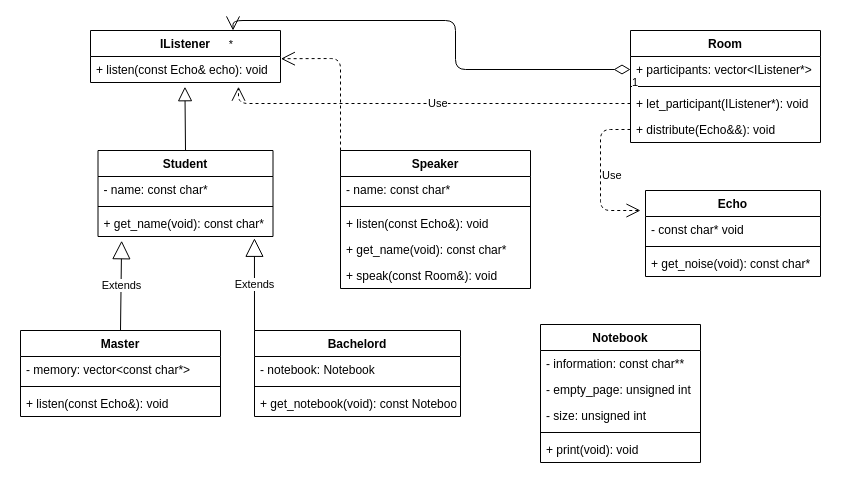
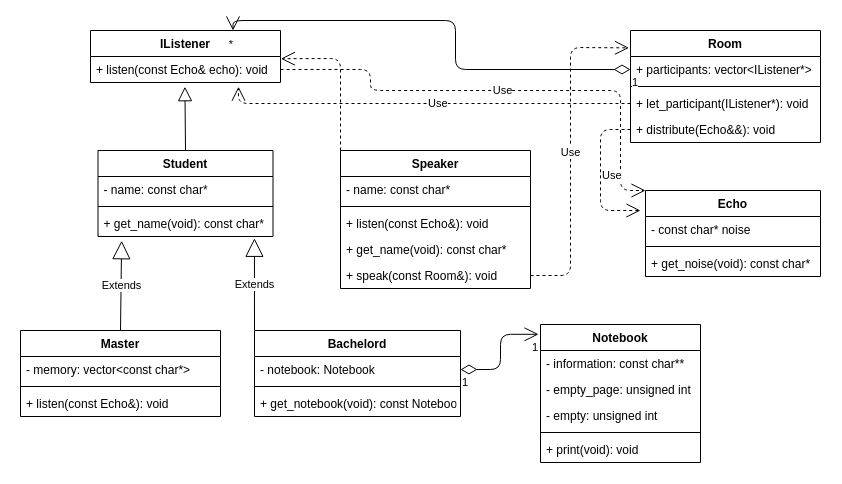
none -> (483, 91)
none -> (571, 154)
(705, 230) -> (709, 230)
none -> (501, 346)
(602, 416) -> (607, 416)
